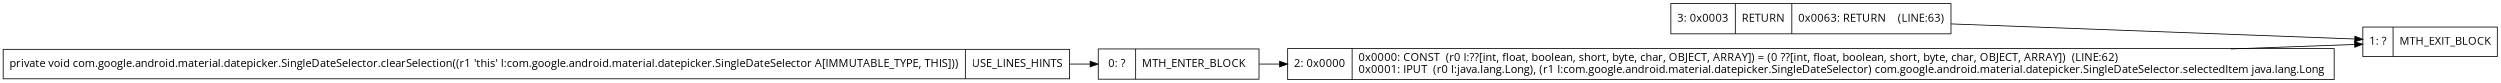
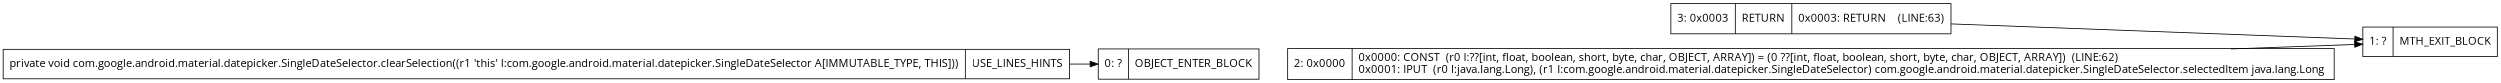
(1871, 18) -> (1871, 18)
(1194, 64) -> (1194, 64)
(1269, 64) -> none
